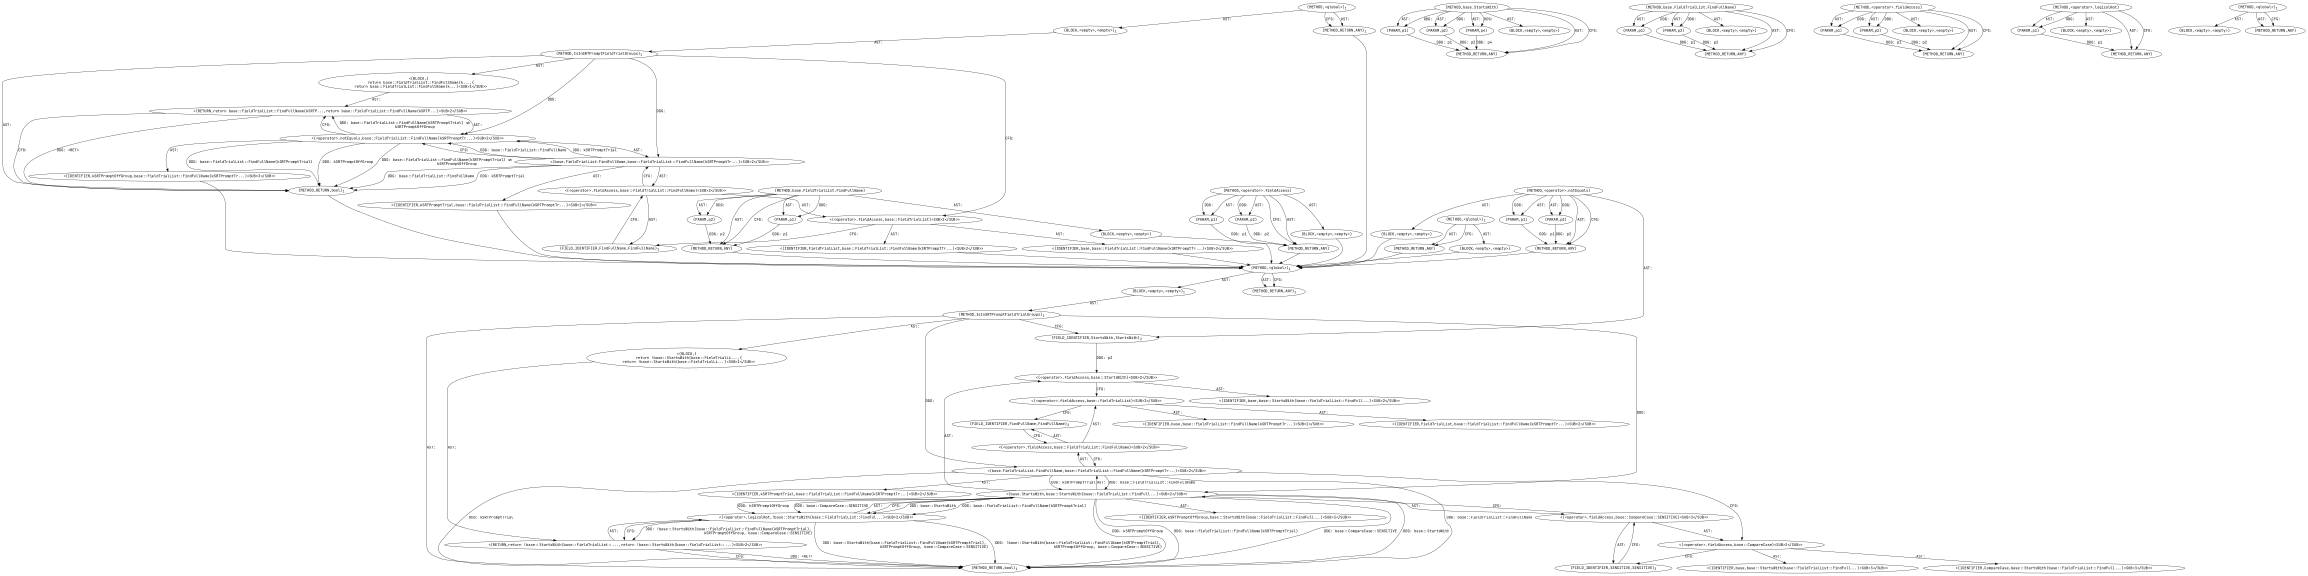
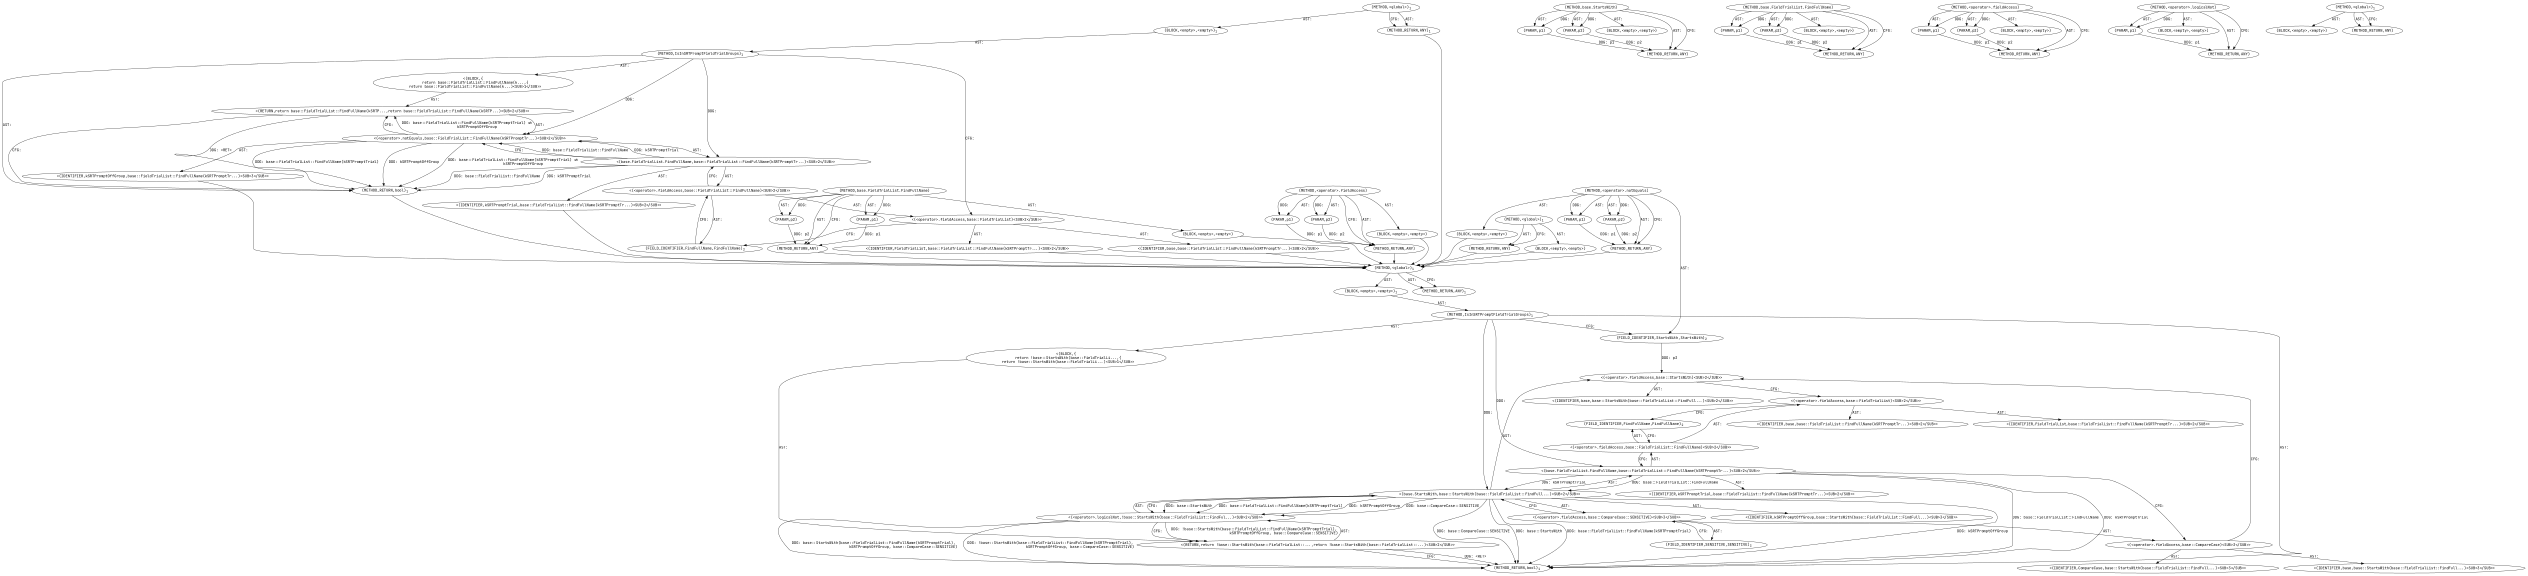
(1476, 31) -> none
(1678, 556) -> (2074, 387)
